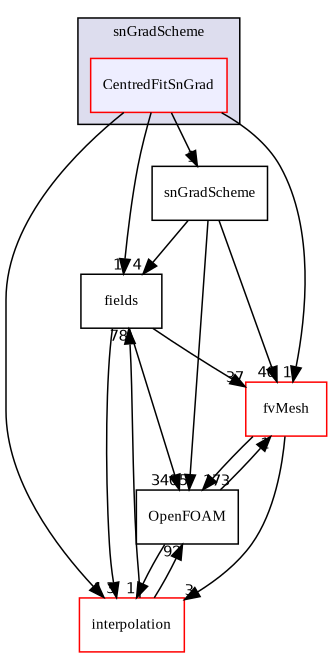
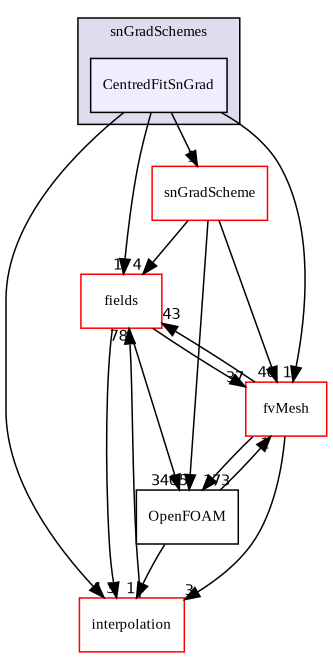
(159, 32) -> (159, 32)
(159, 85) -> (159, 85)
(210, 193) -> (210, 193)
(121, 301) -> (121, 301)
none -> (216, 356)
(166, 578) -> none
